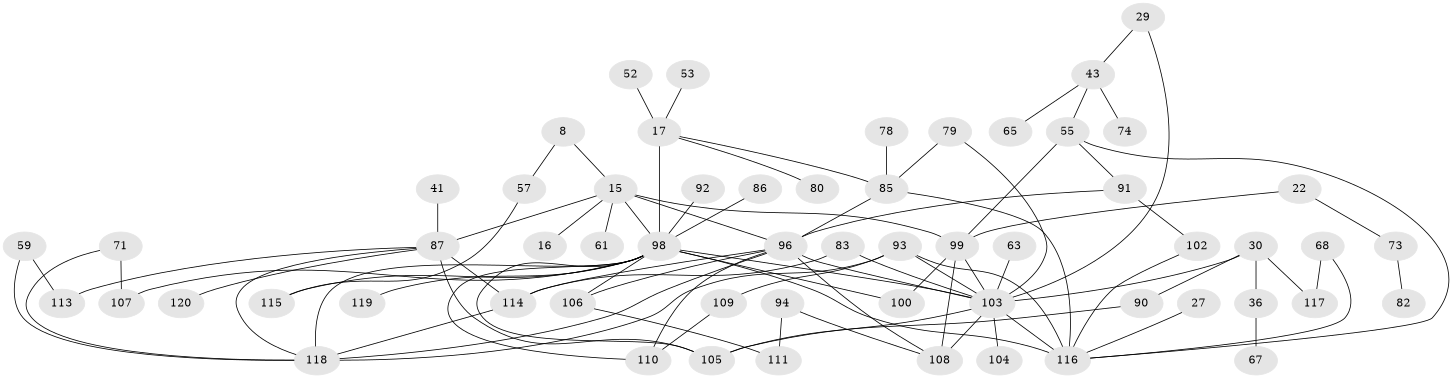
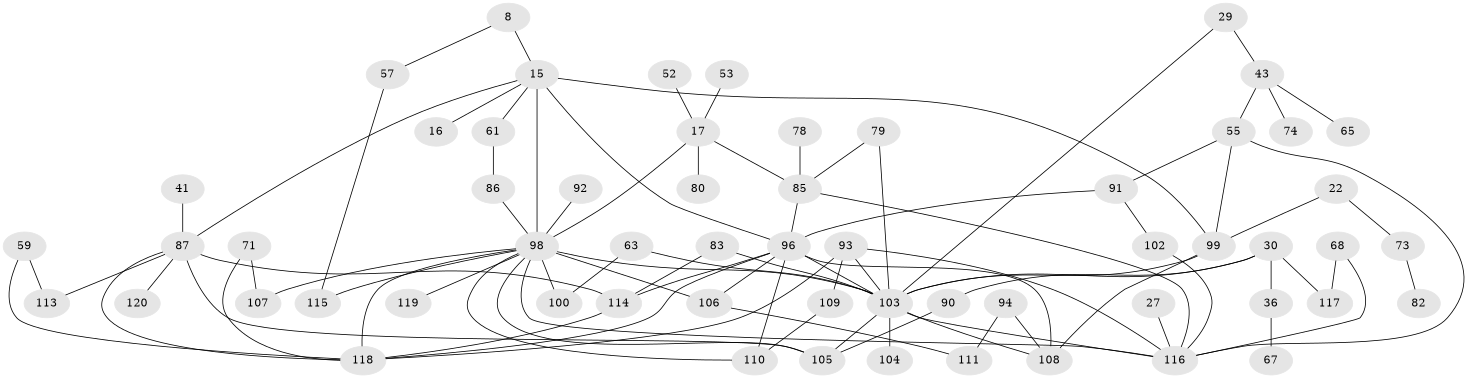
none -> (493, 161)
(930, 275) -> (596, 275)
